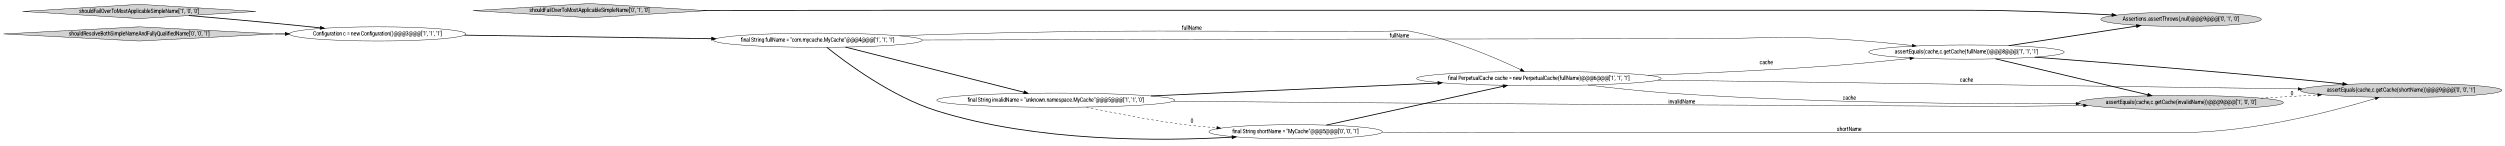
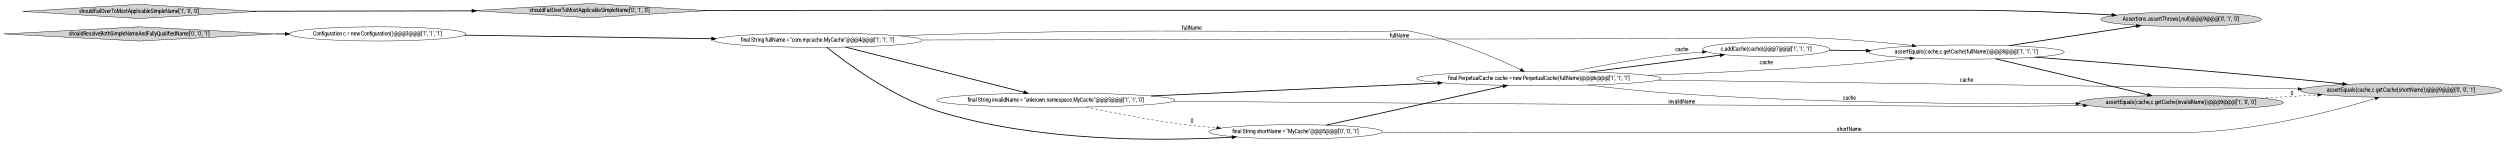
(255, 21) -> (362, 11)
none -> (1766, 49)
